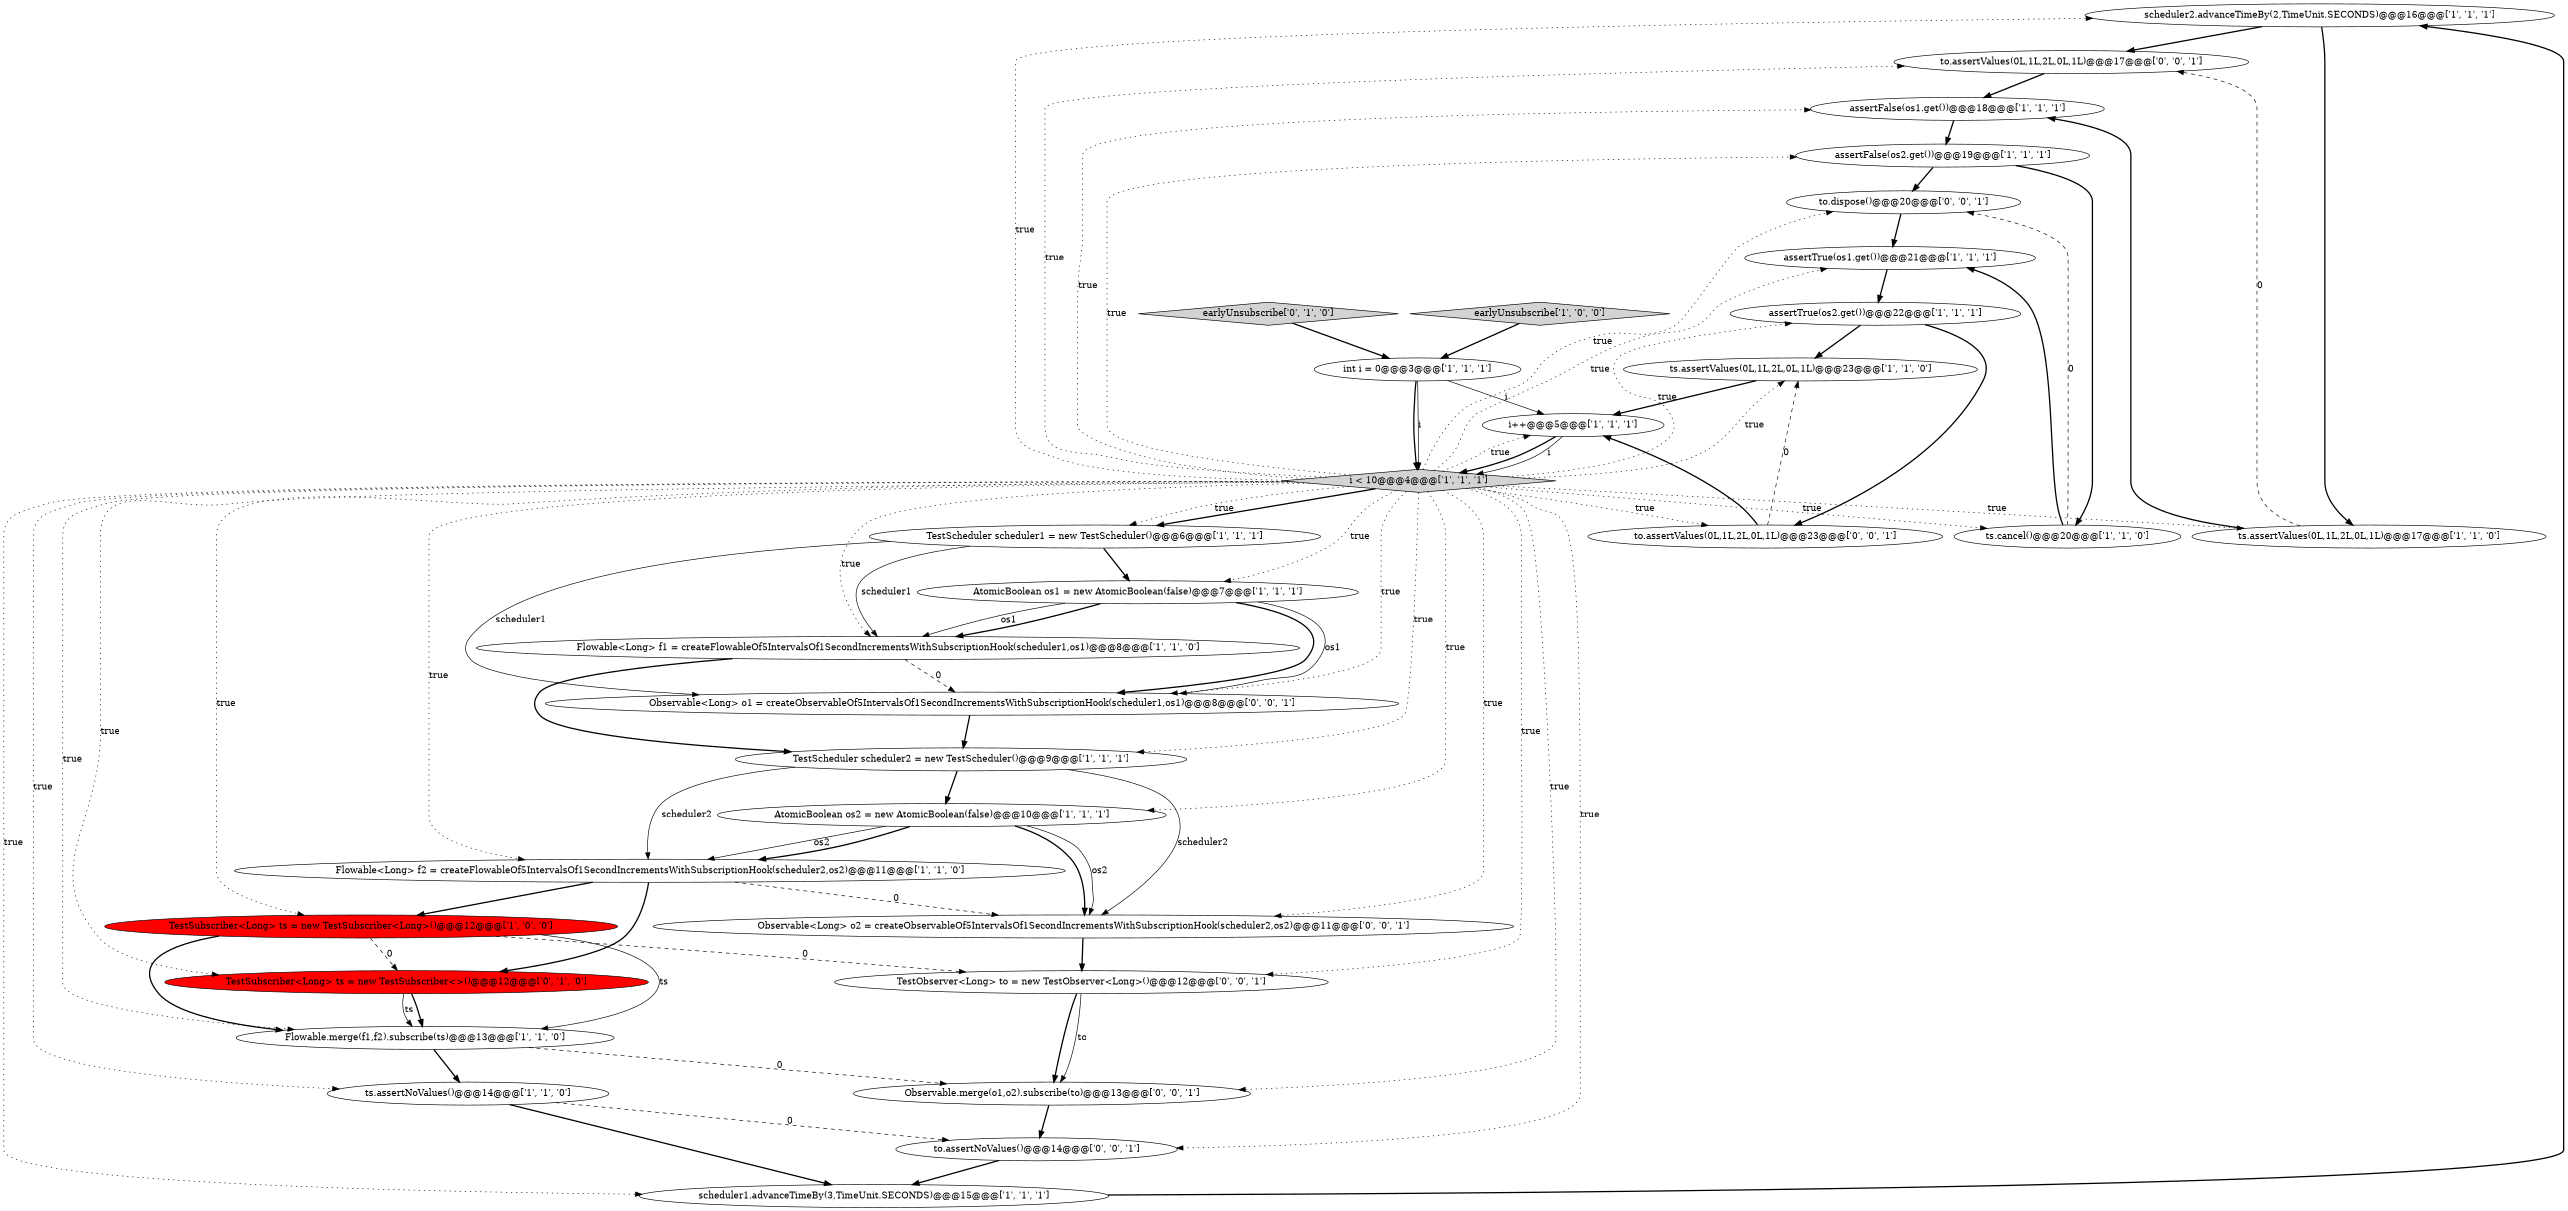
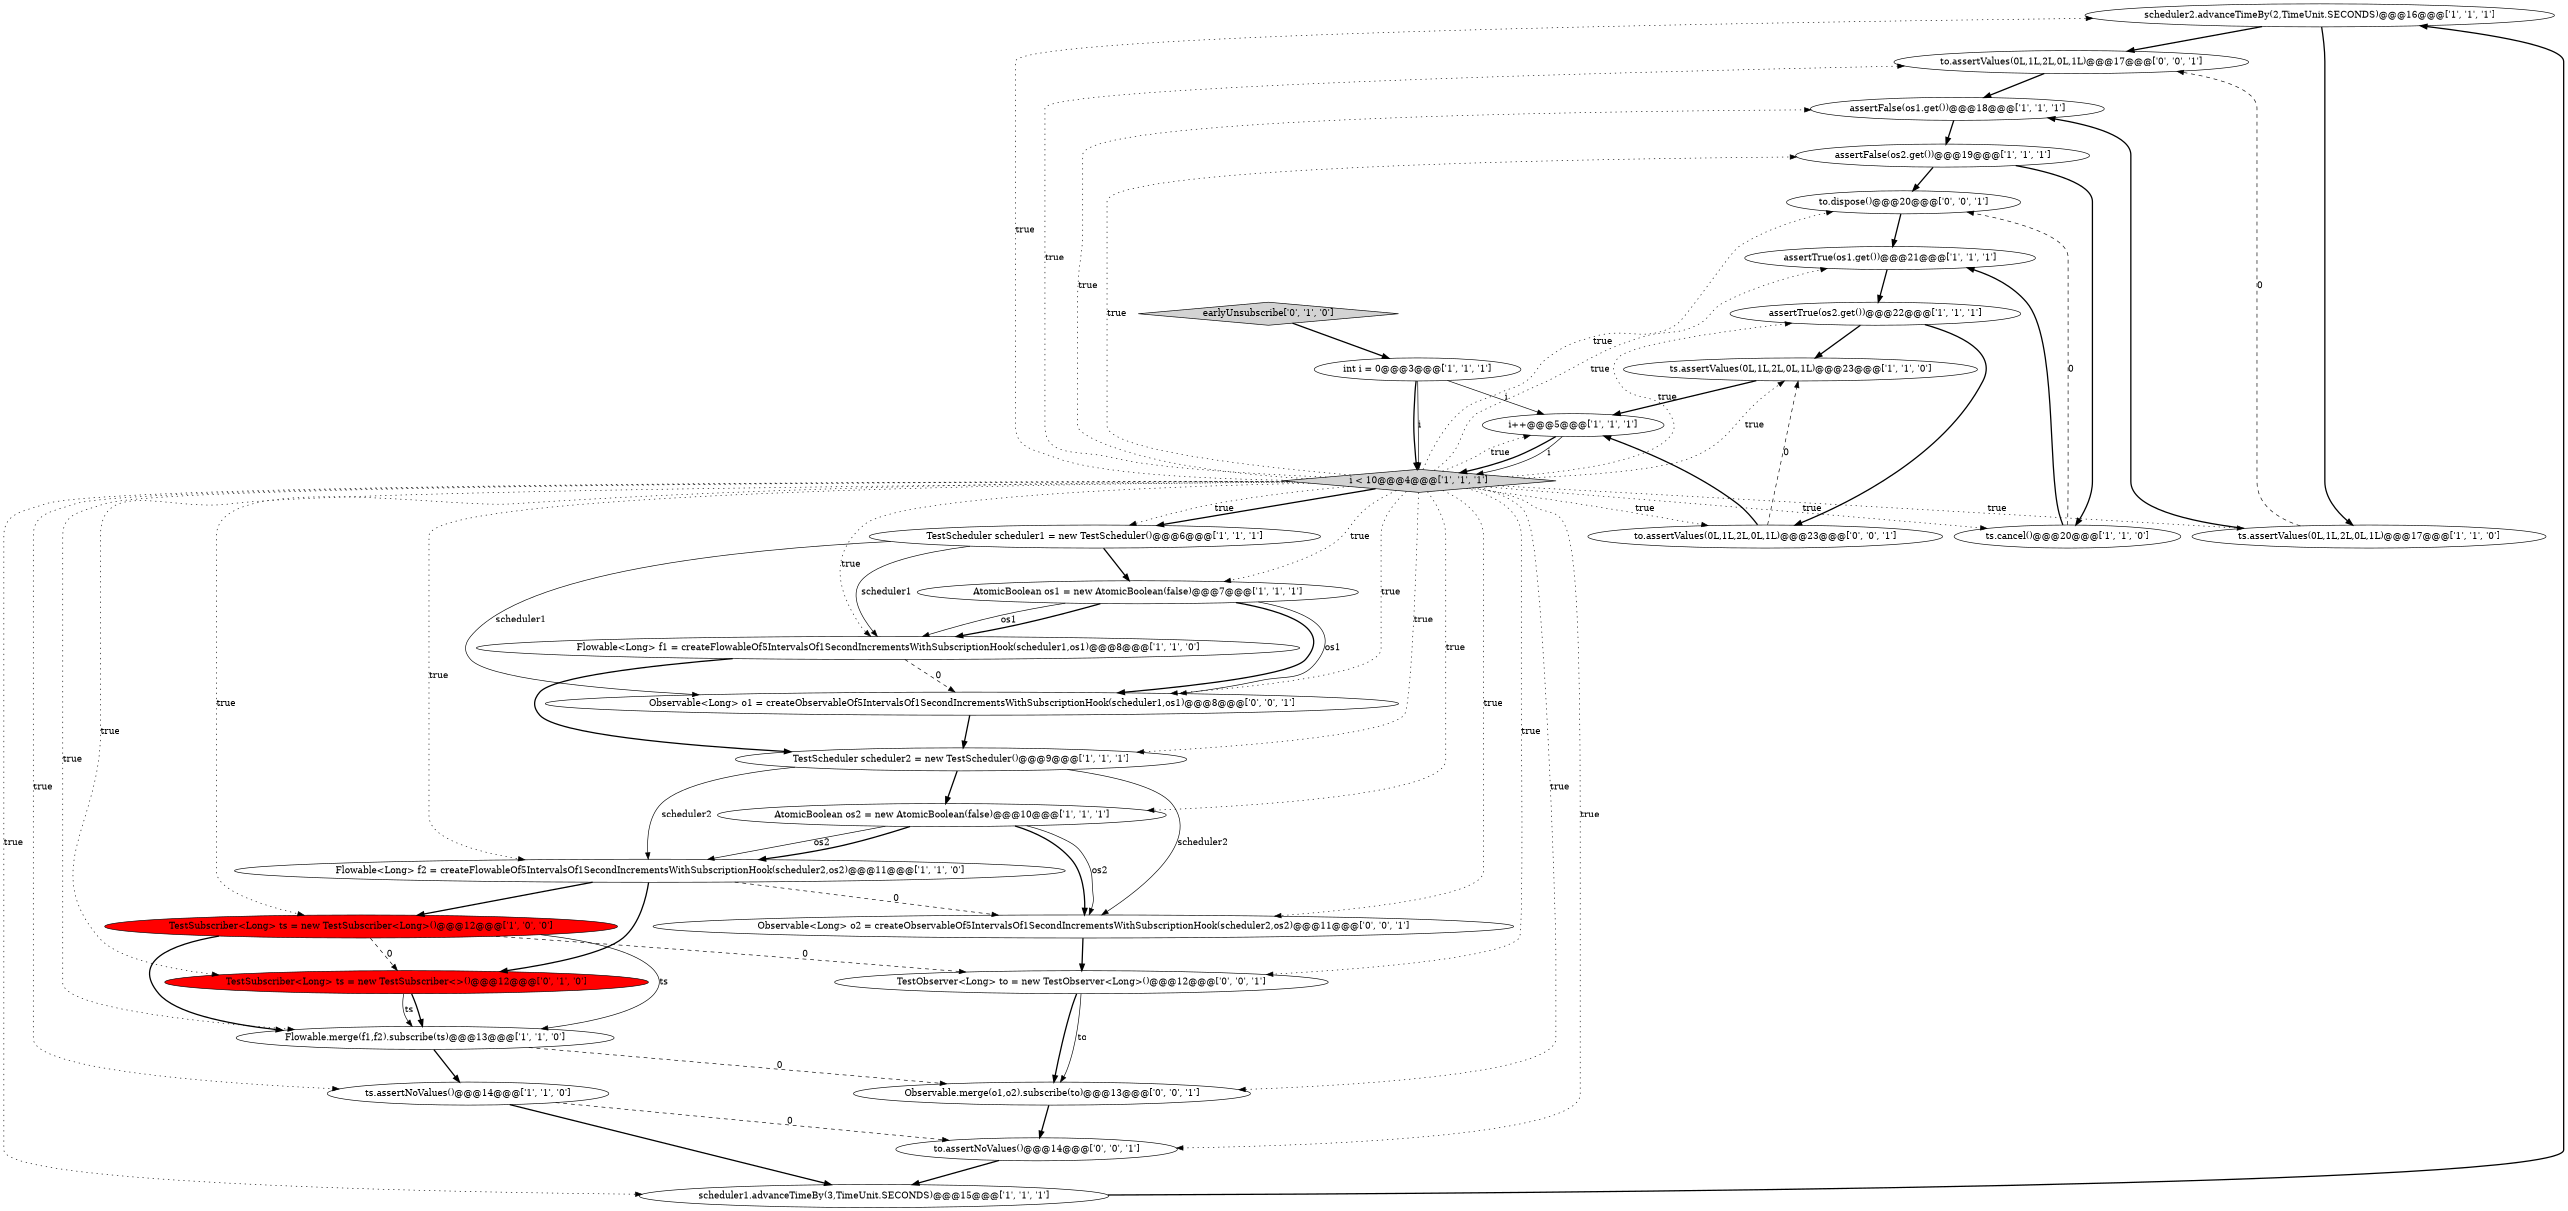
(1540, 314) -> none
